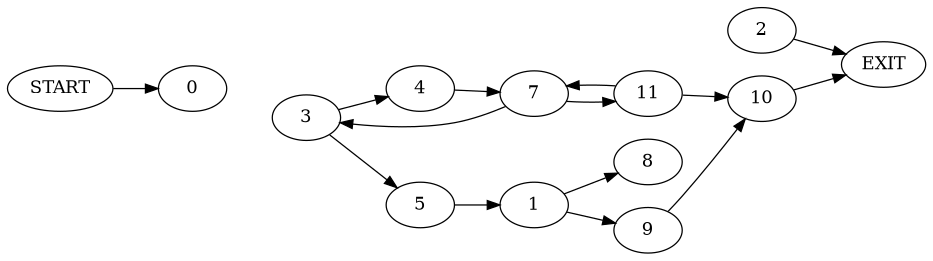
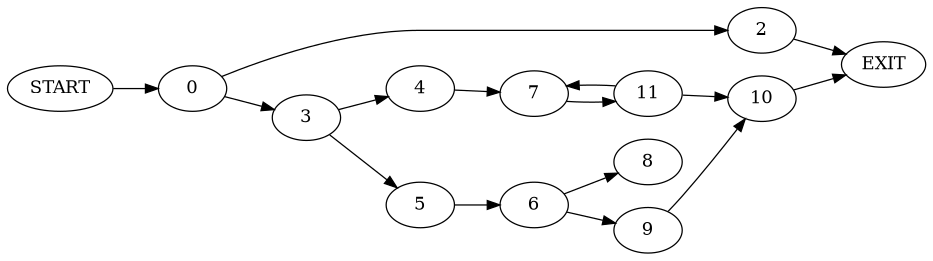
none -> (465, 30)
(431, 126) -> (243, 102)
(534, 205) -> (534, 205)
